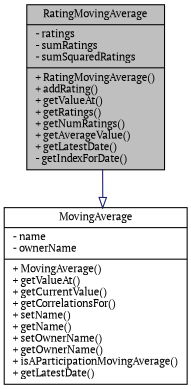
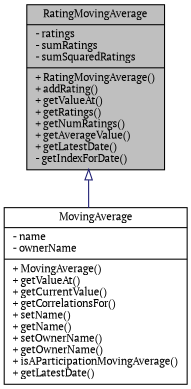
(103, 183) -> (89, 194)
